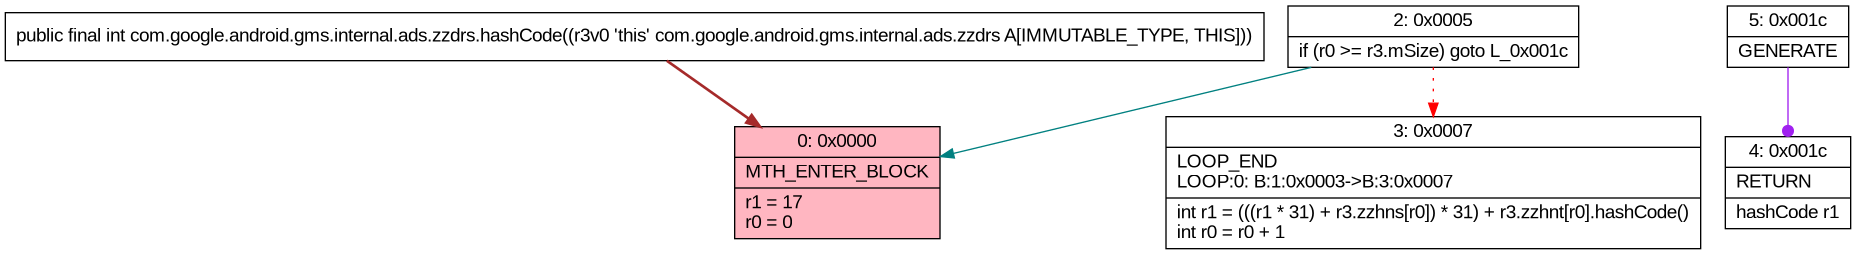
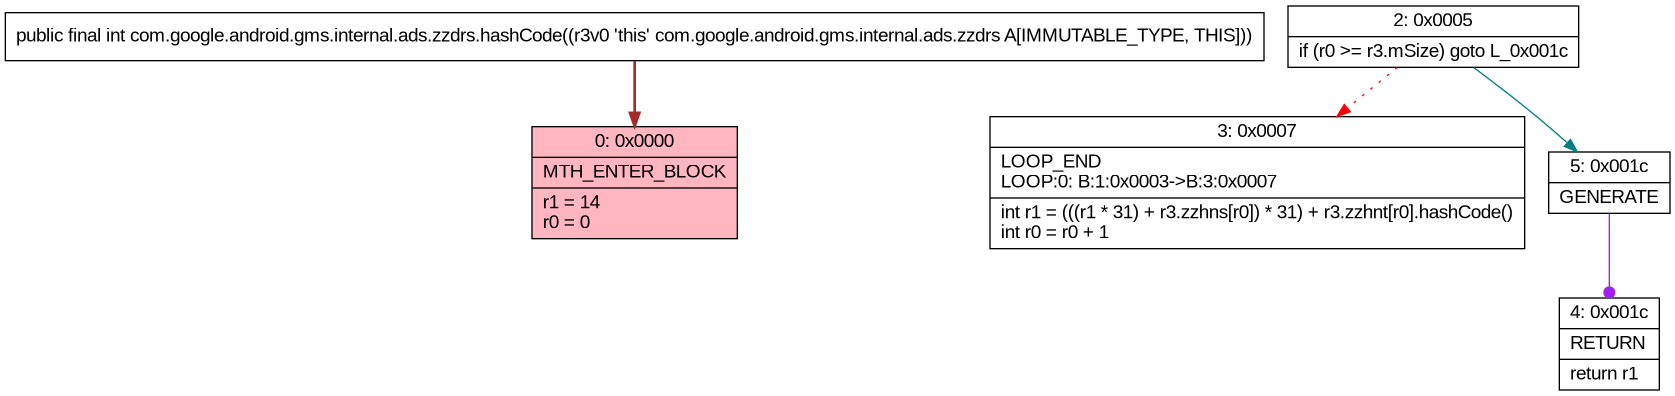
(1133, 110) -> (1521, 104)
(774, 203) -> (571, 203)
(1788, 213) -> (1605, 374)
